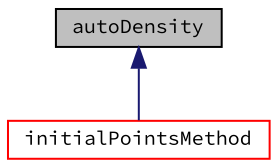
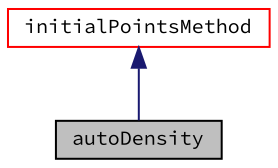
(139, 94) -> (139, 94)
